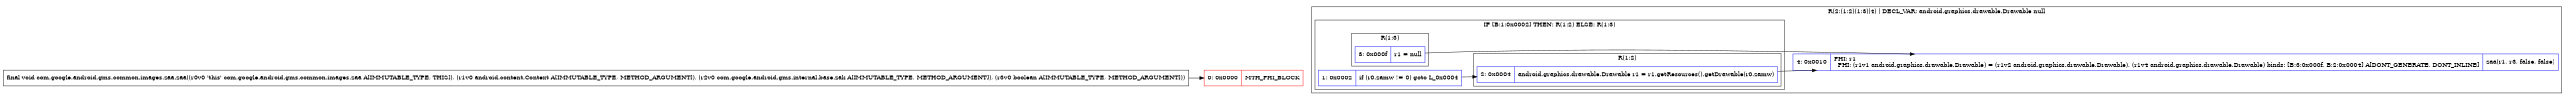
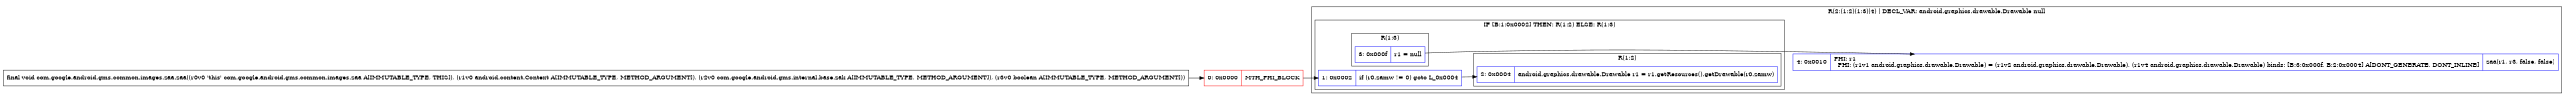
(1795, 71) -> none
none -> (1309, 78)
